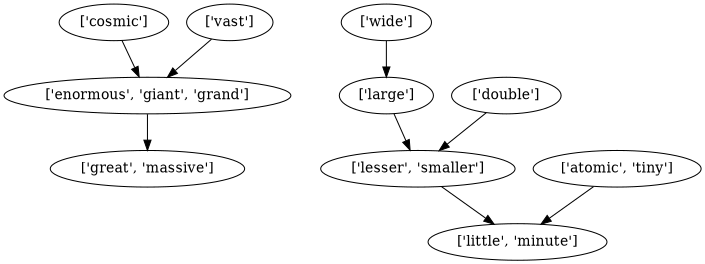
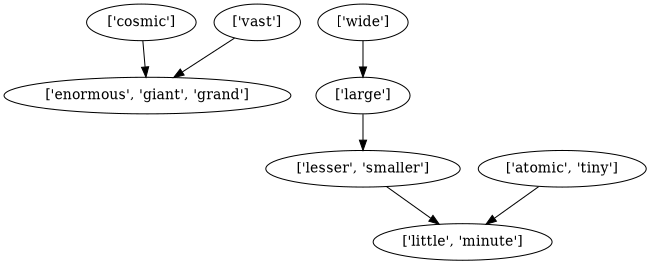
(506, 96) -> none
(147, 169) -> none
